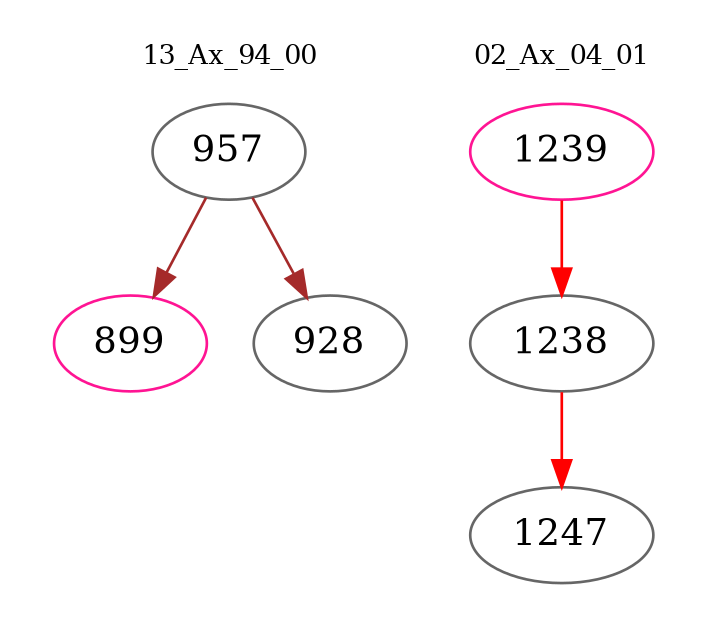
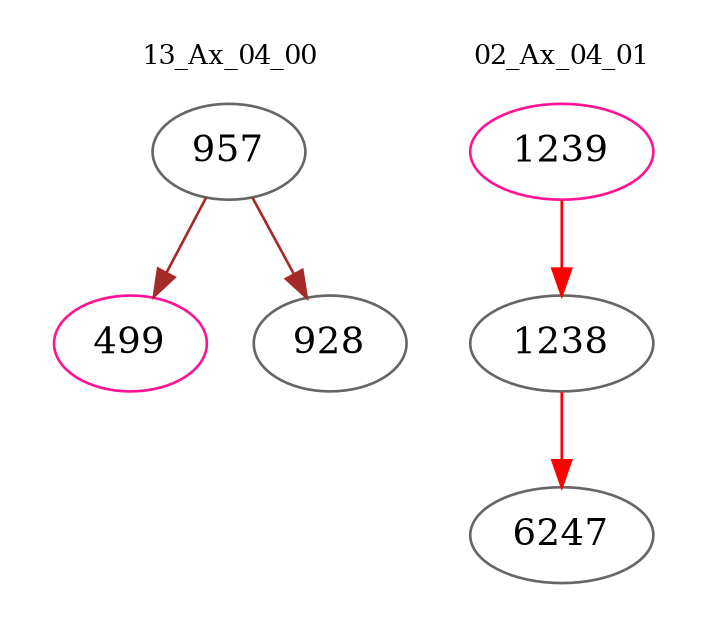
(230, 57) -> (230, 57)
(130, 343) -> (130, 343)
(562, 535) -> (562, 535)
